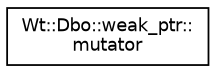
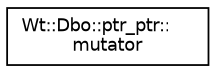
(108, 37) -> (108, 37)
